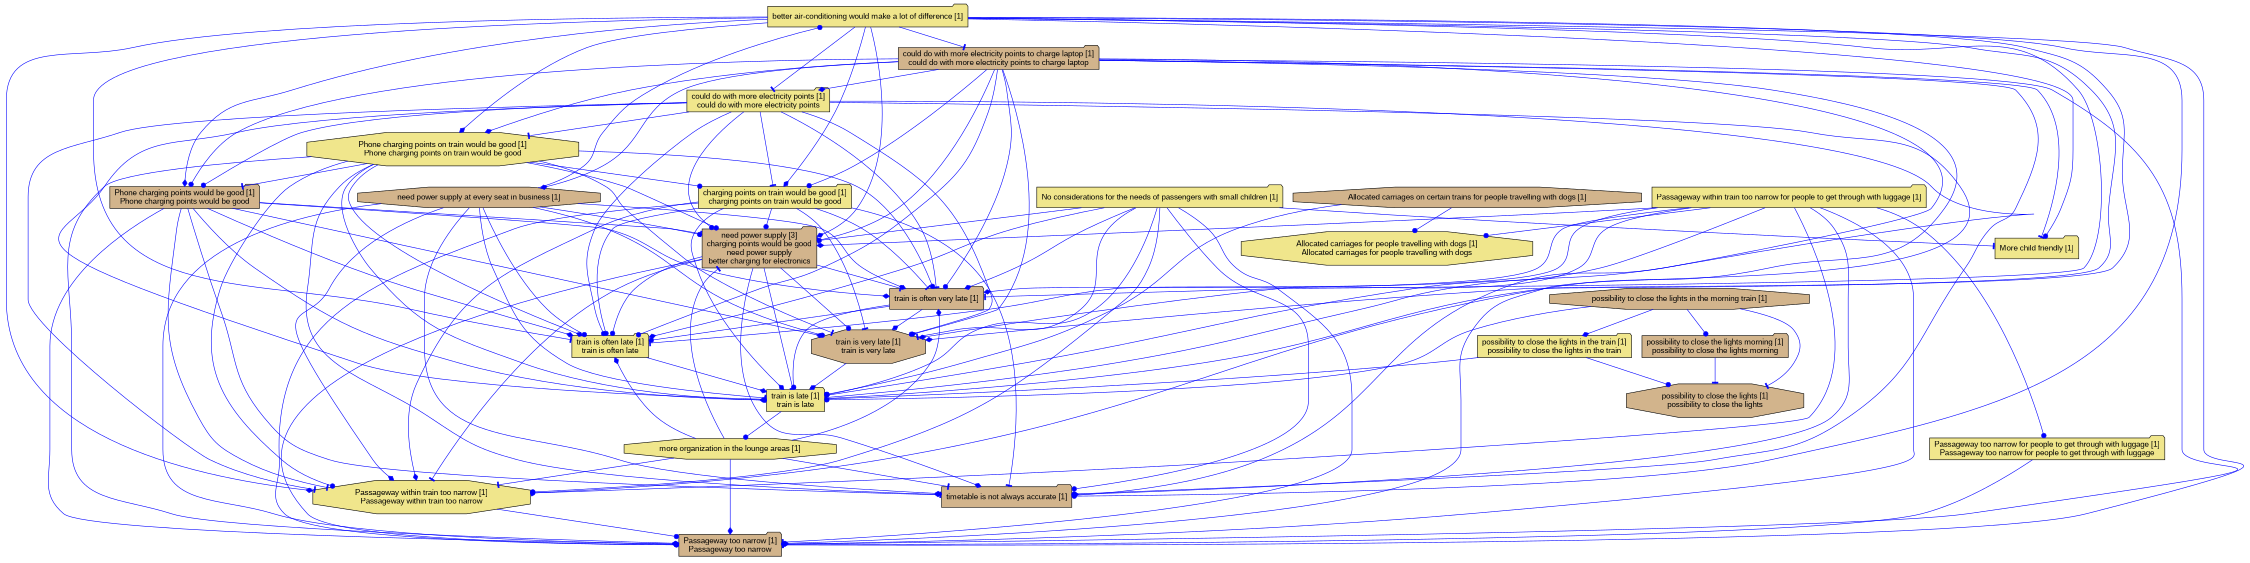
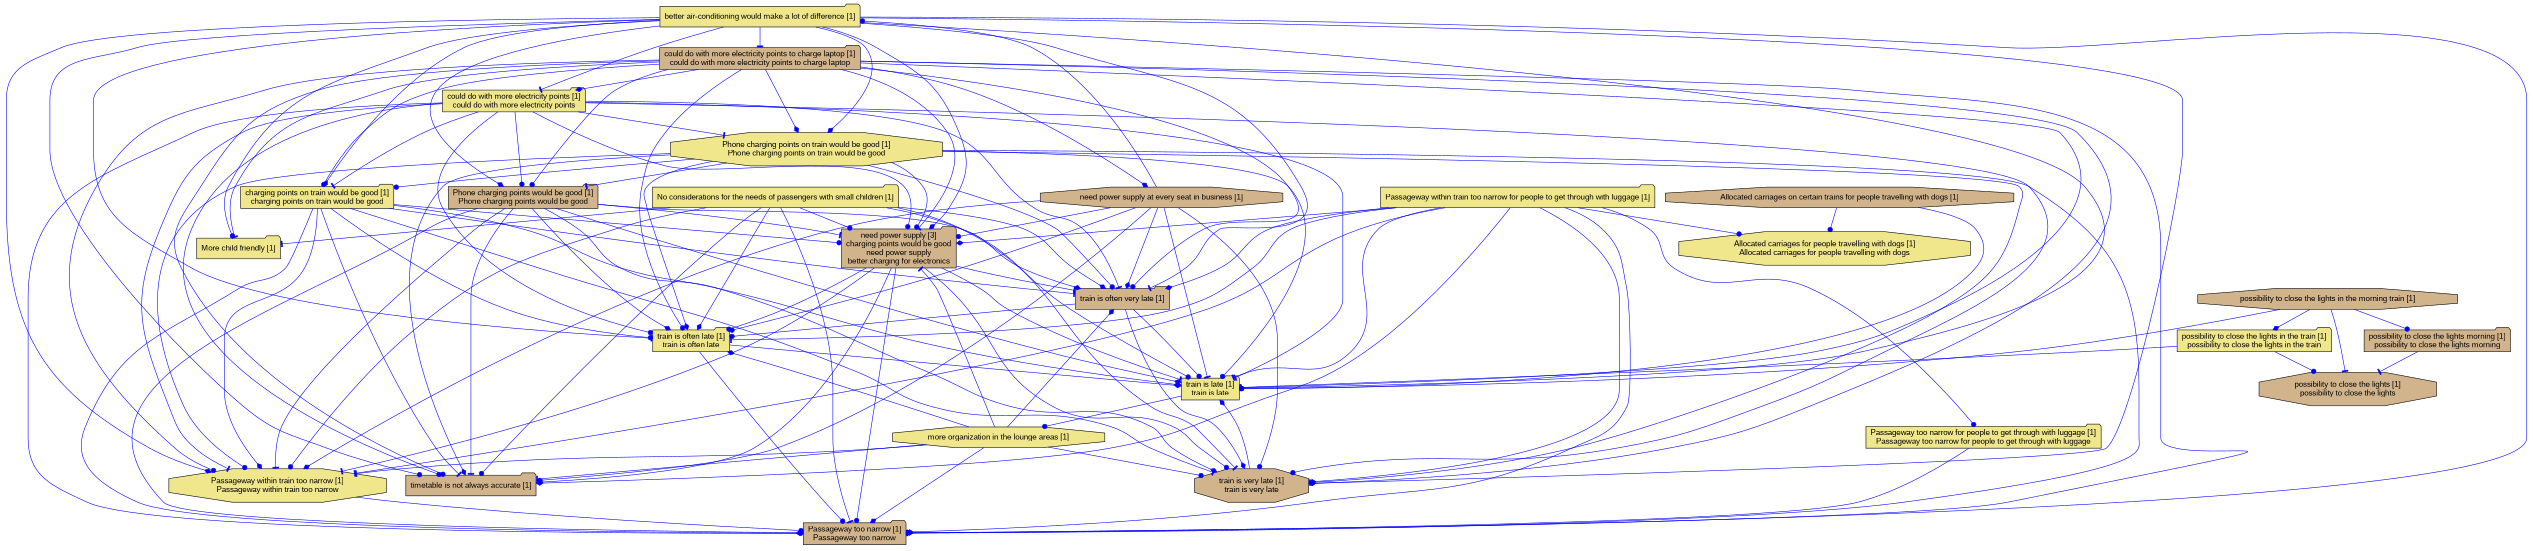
none -> (1123, 461)
(212, 500) -> (765, 433)
